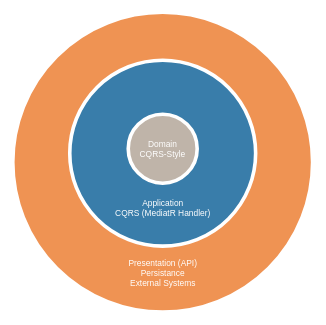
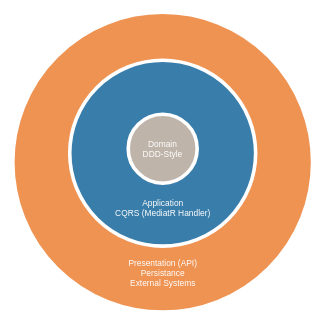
(163, 149) -> (163, 149)
